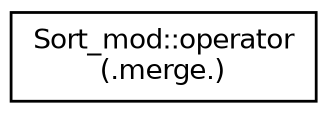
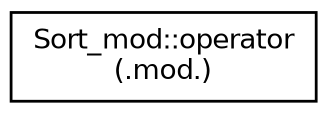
(164, 57) -> (164, 57)
